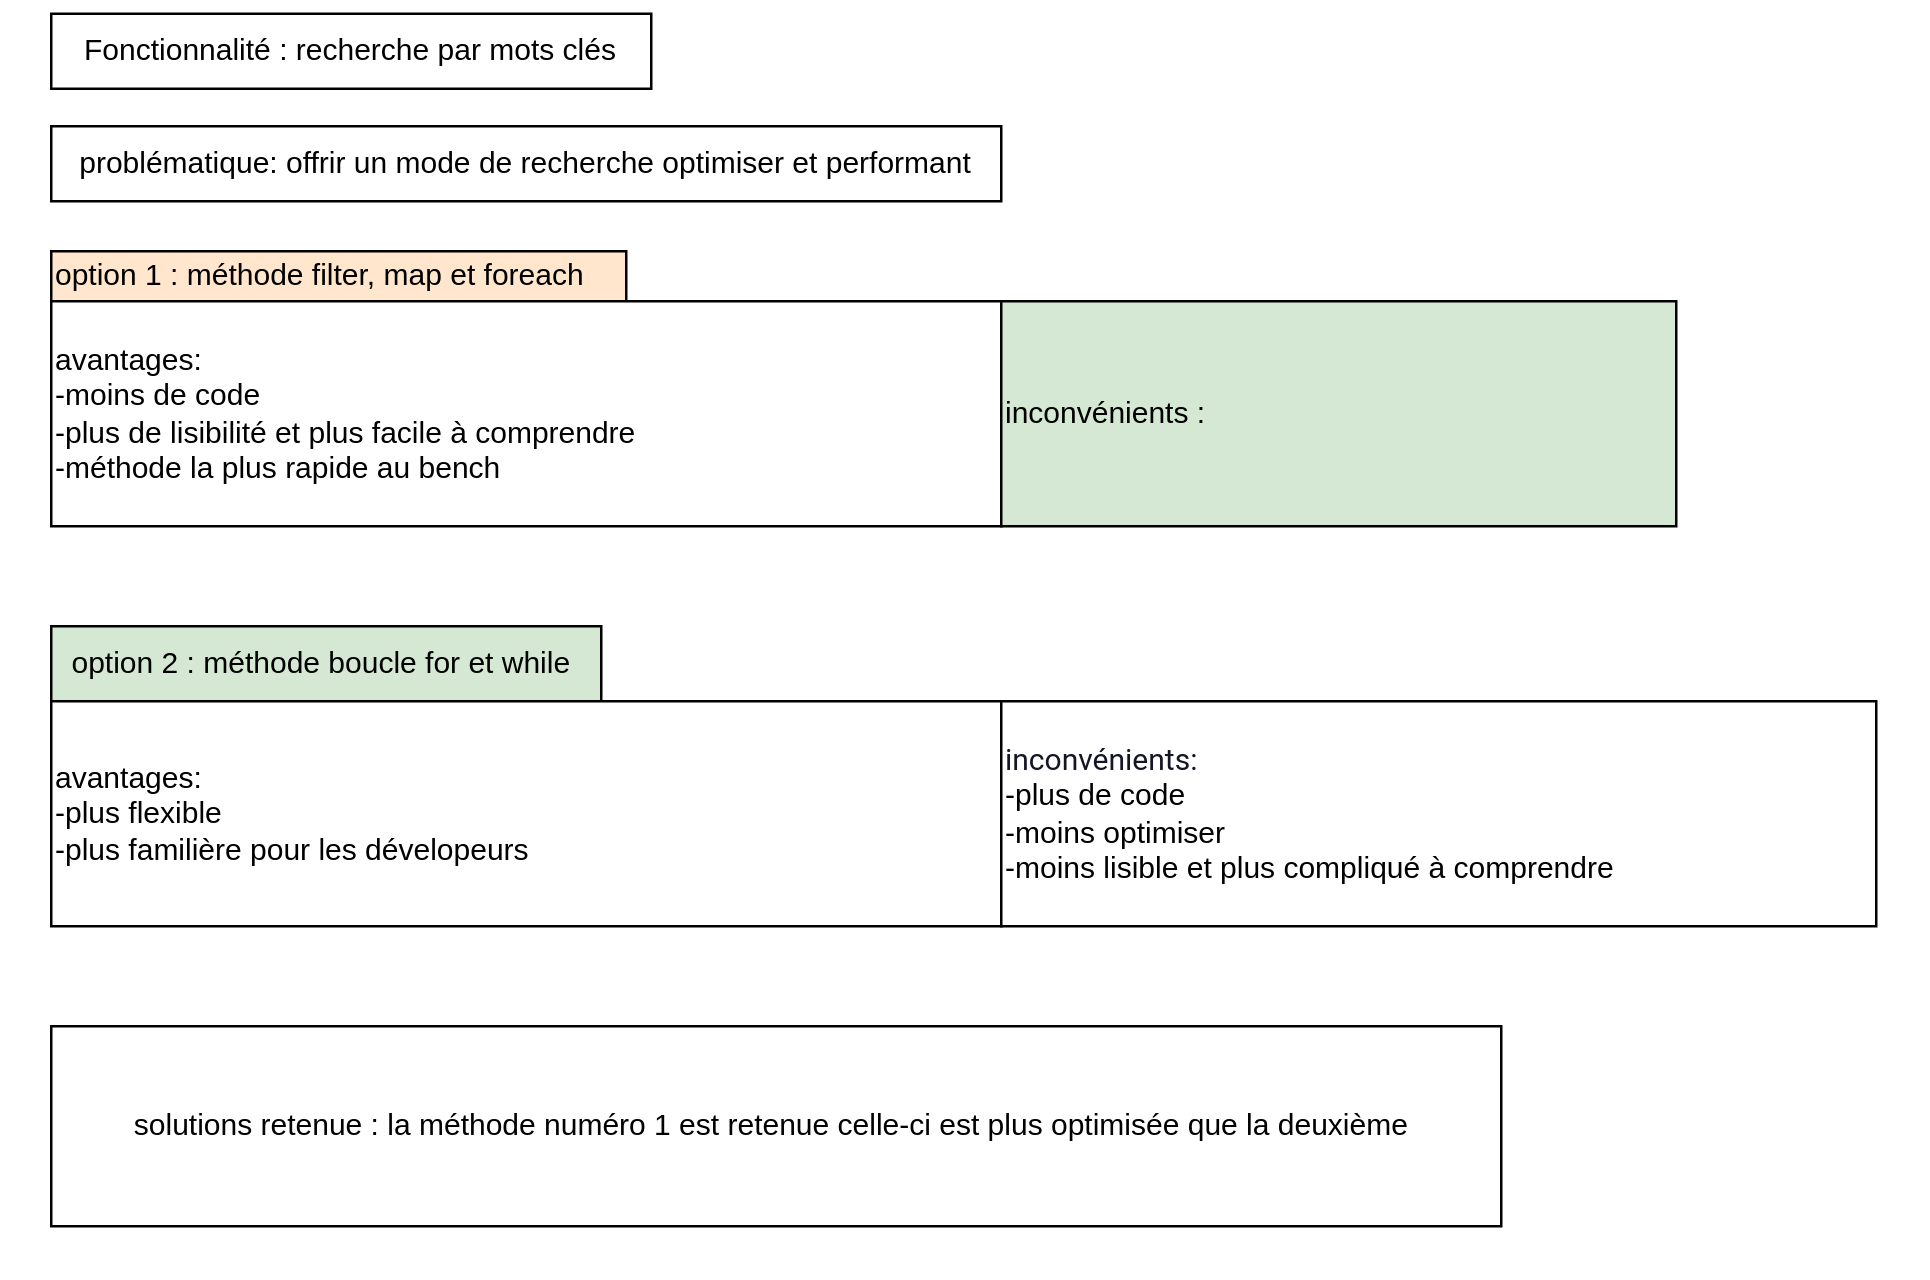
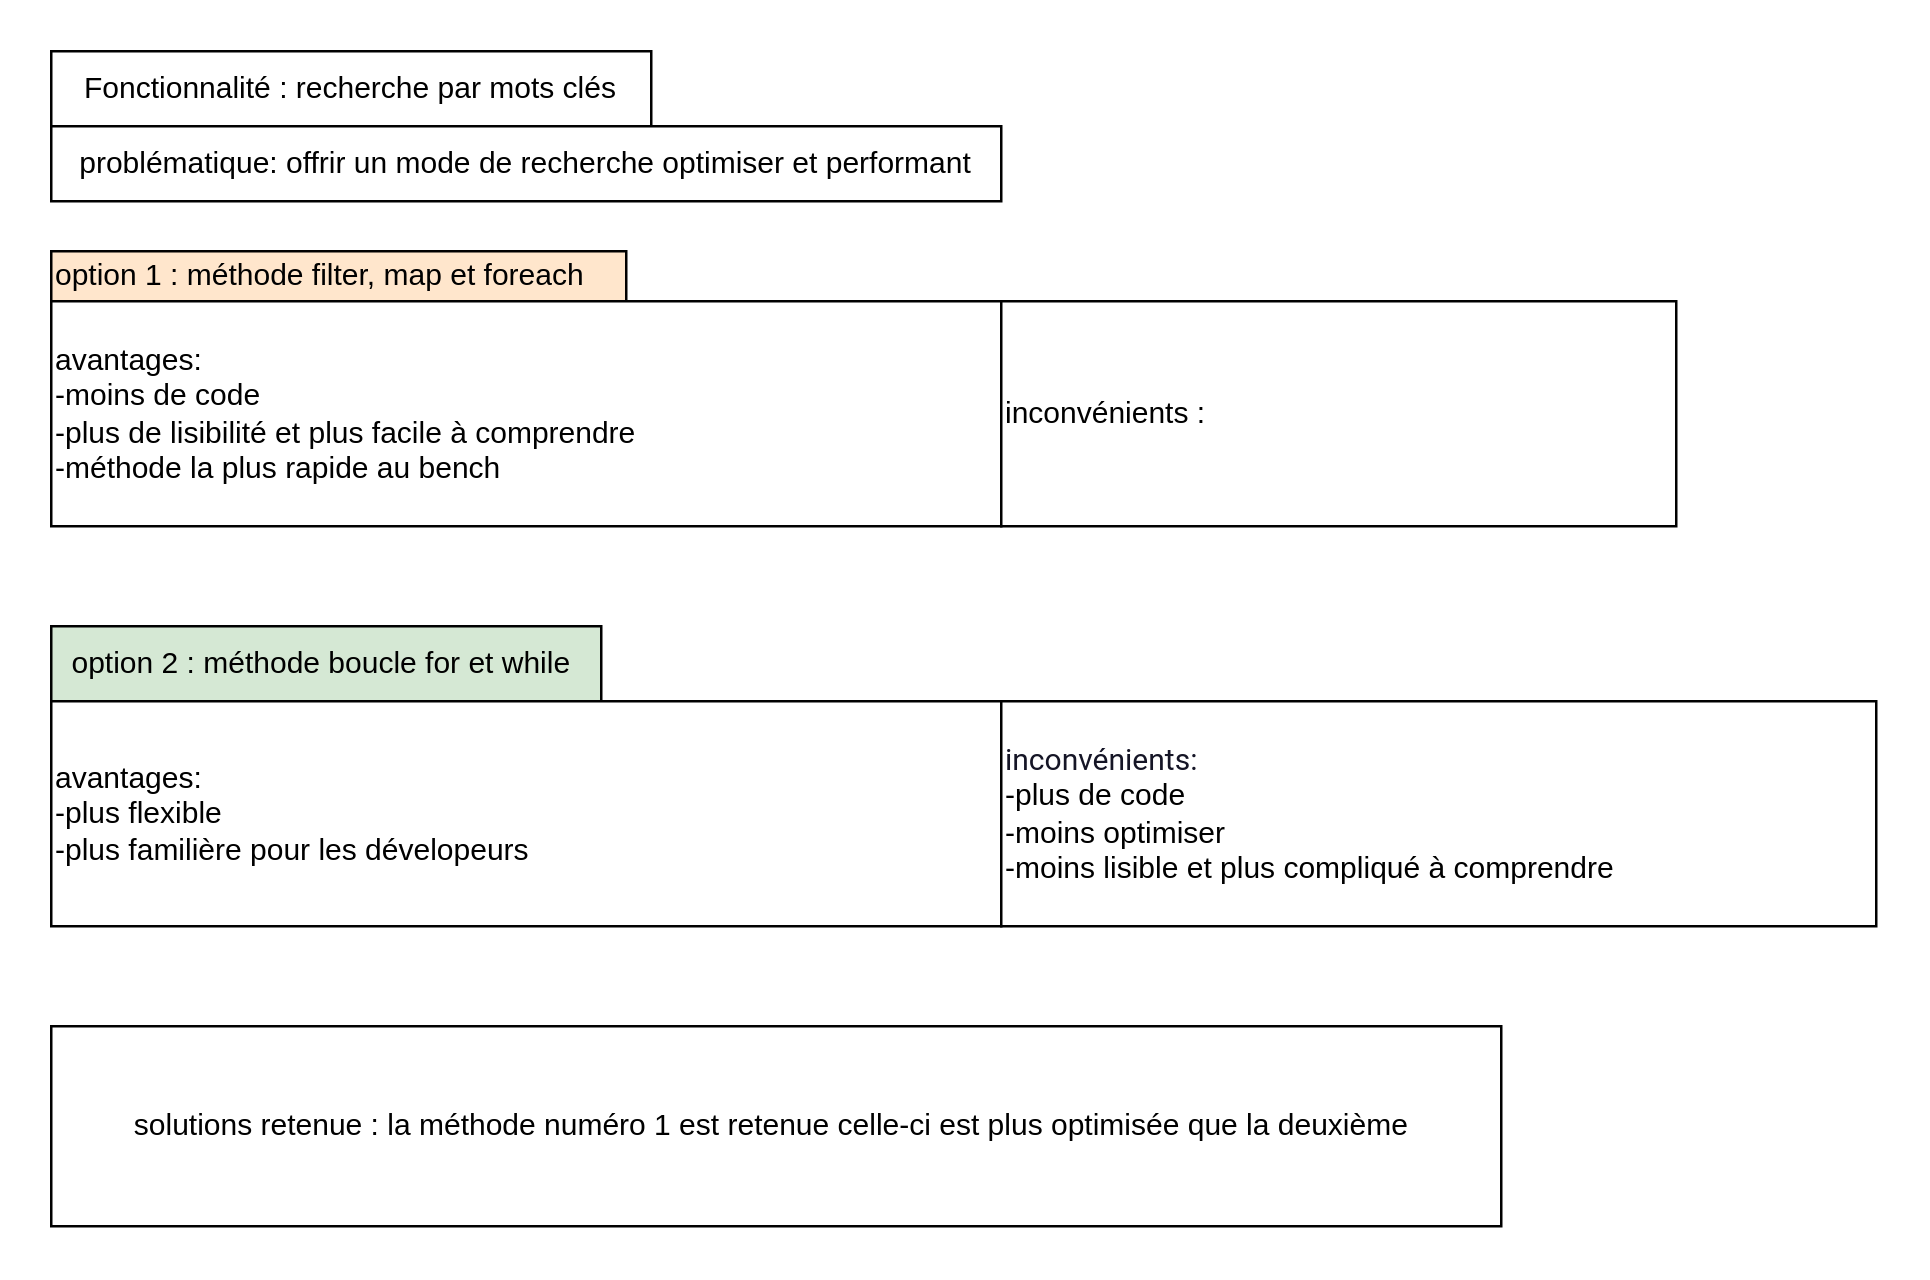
(351, 51) -> (351, 89)
(1339, 414) -> (1339, 414)
